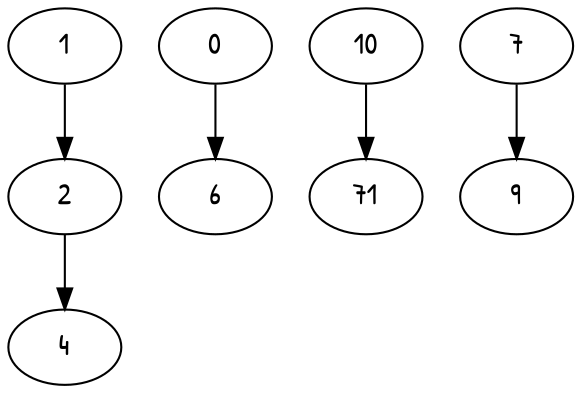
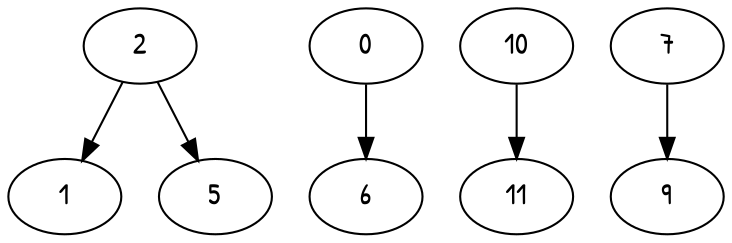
(65, 111) -> (107, 112)
(366, 197) -> (517, 197)
(65, 347) -> (215, 197)
